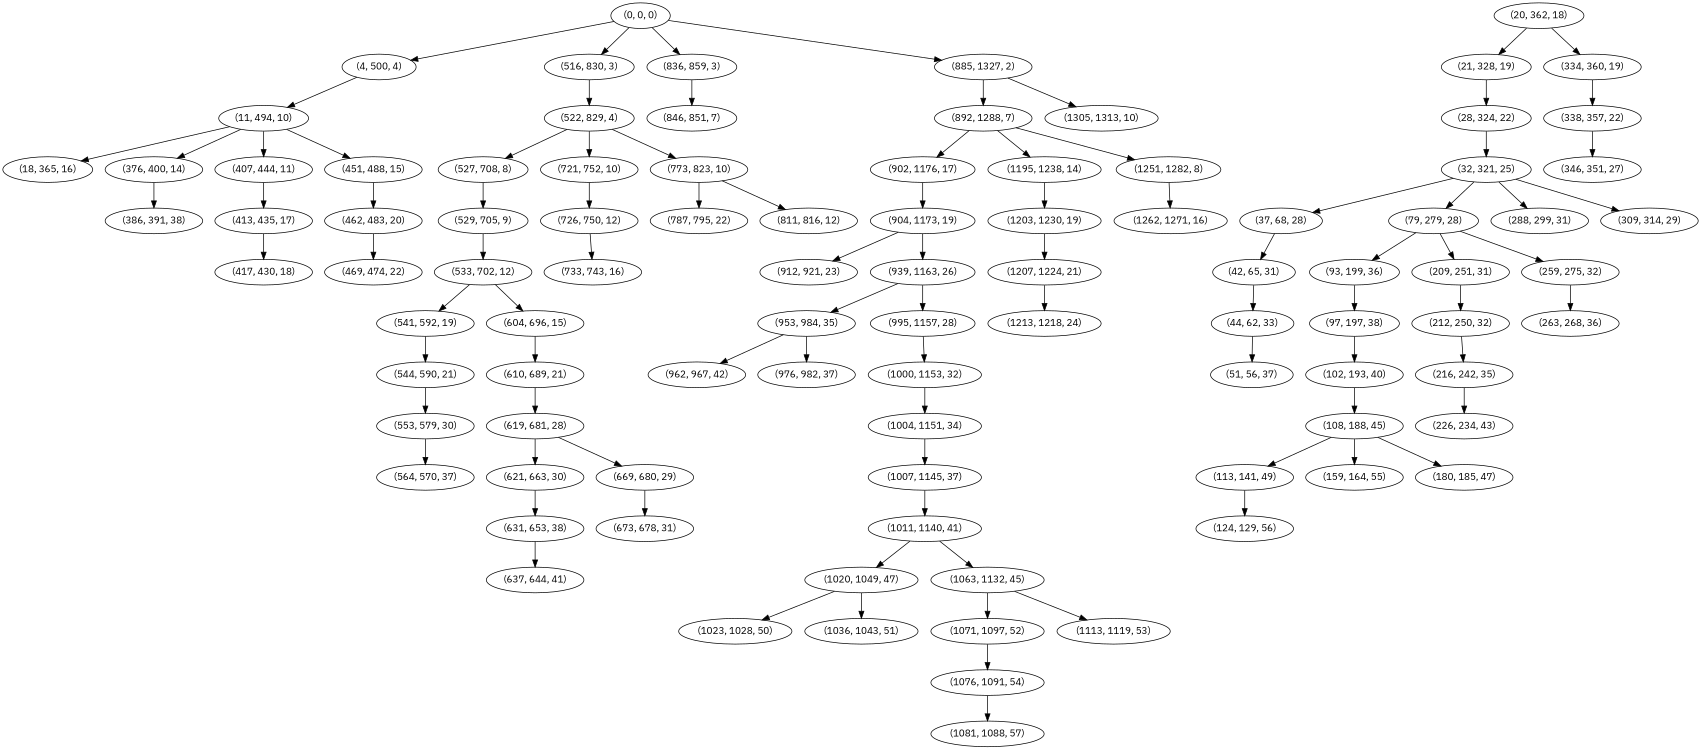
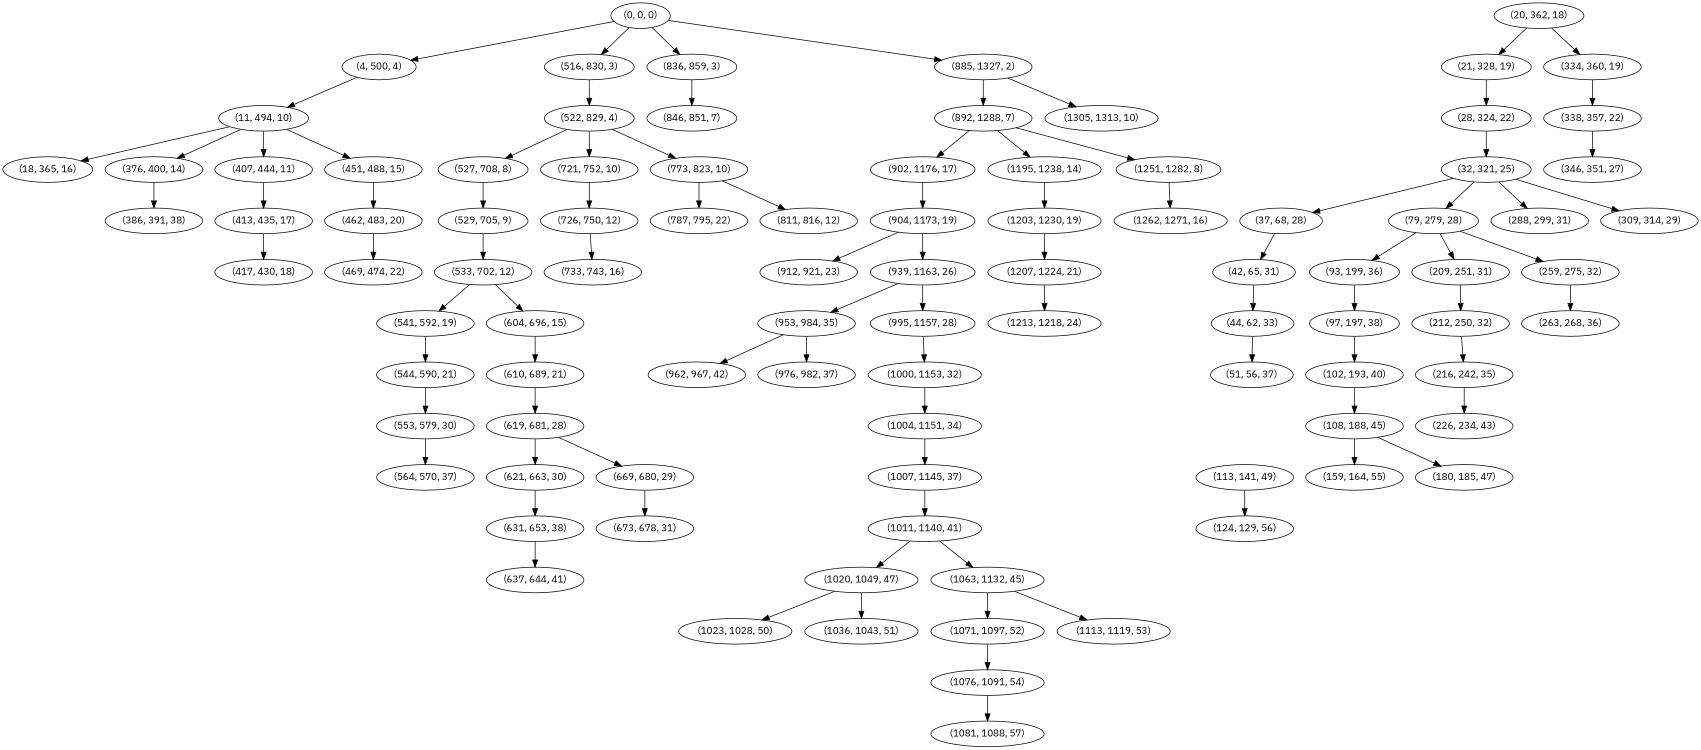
(1303, 450) -> none
